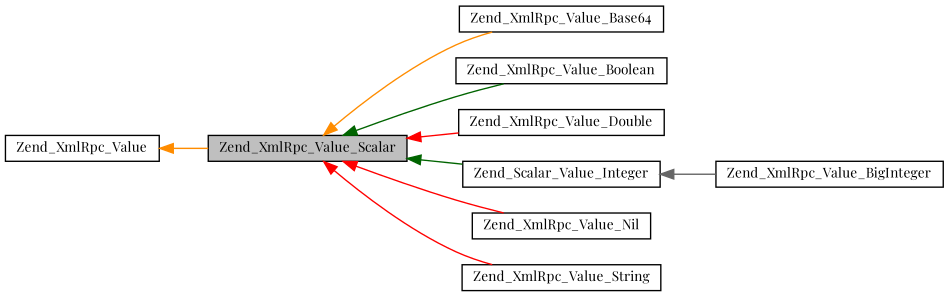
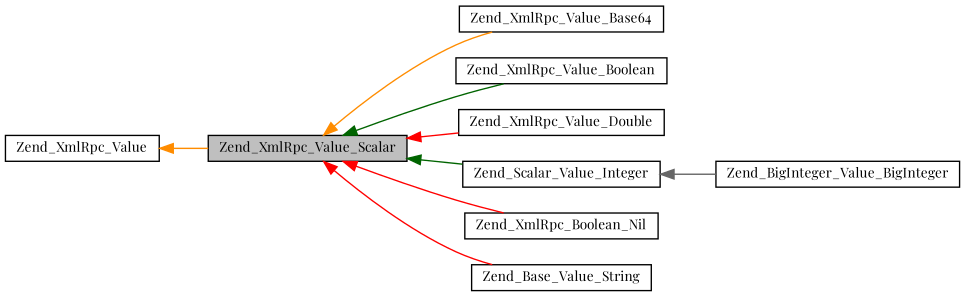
(830, 174) -> (838, 174)
(561, 226) -> (561, 226)
(561, 278) -> (561, 278)
